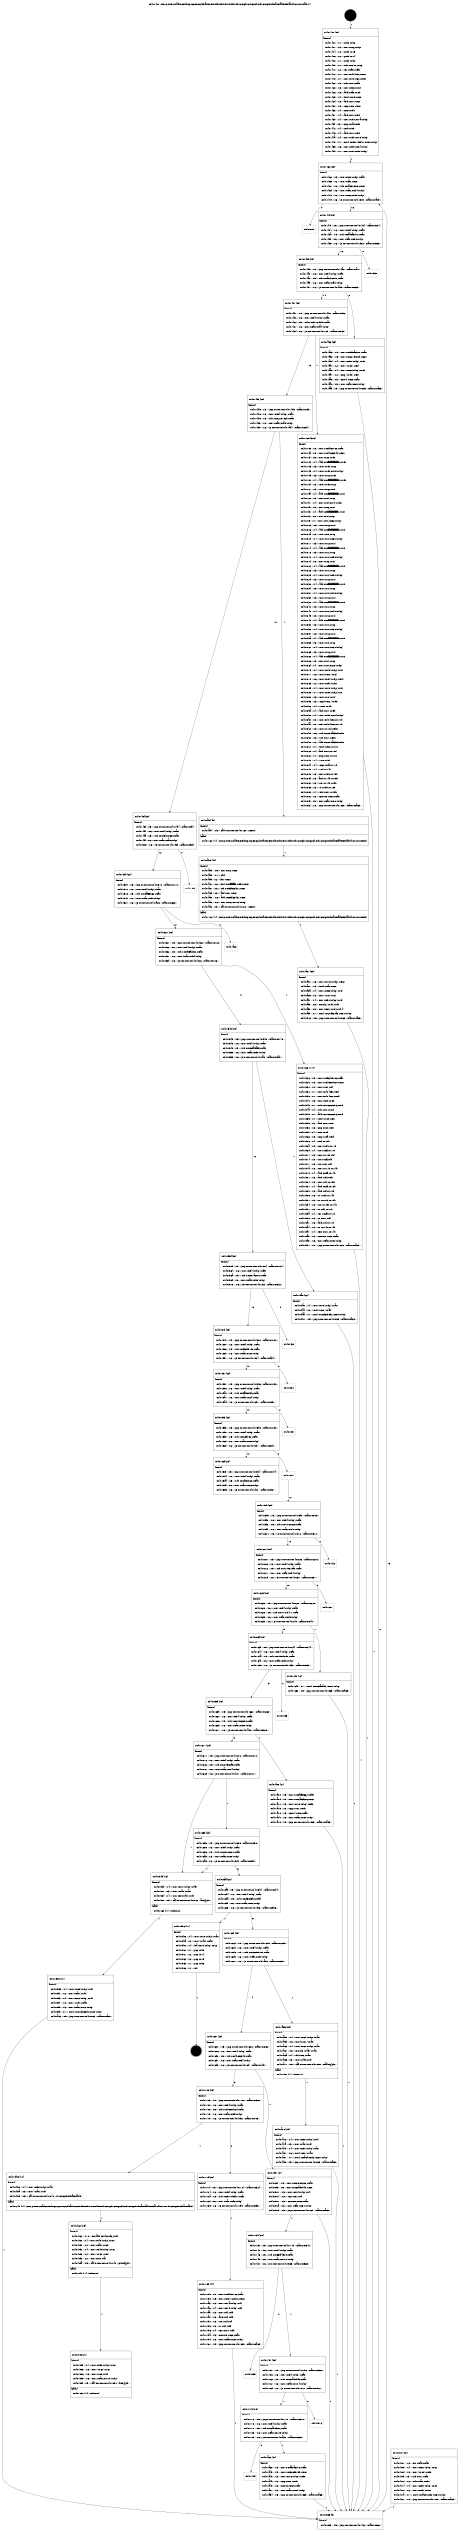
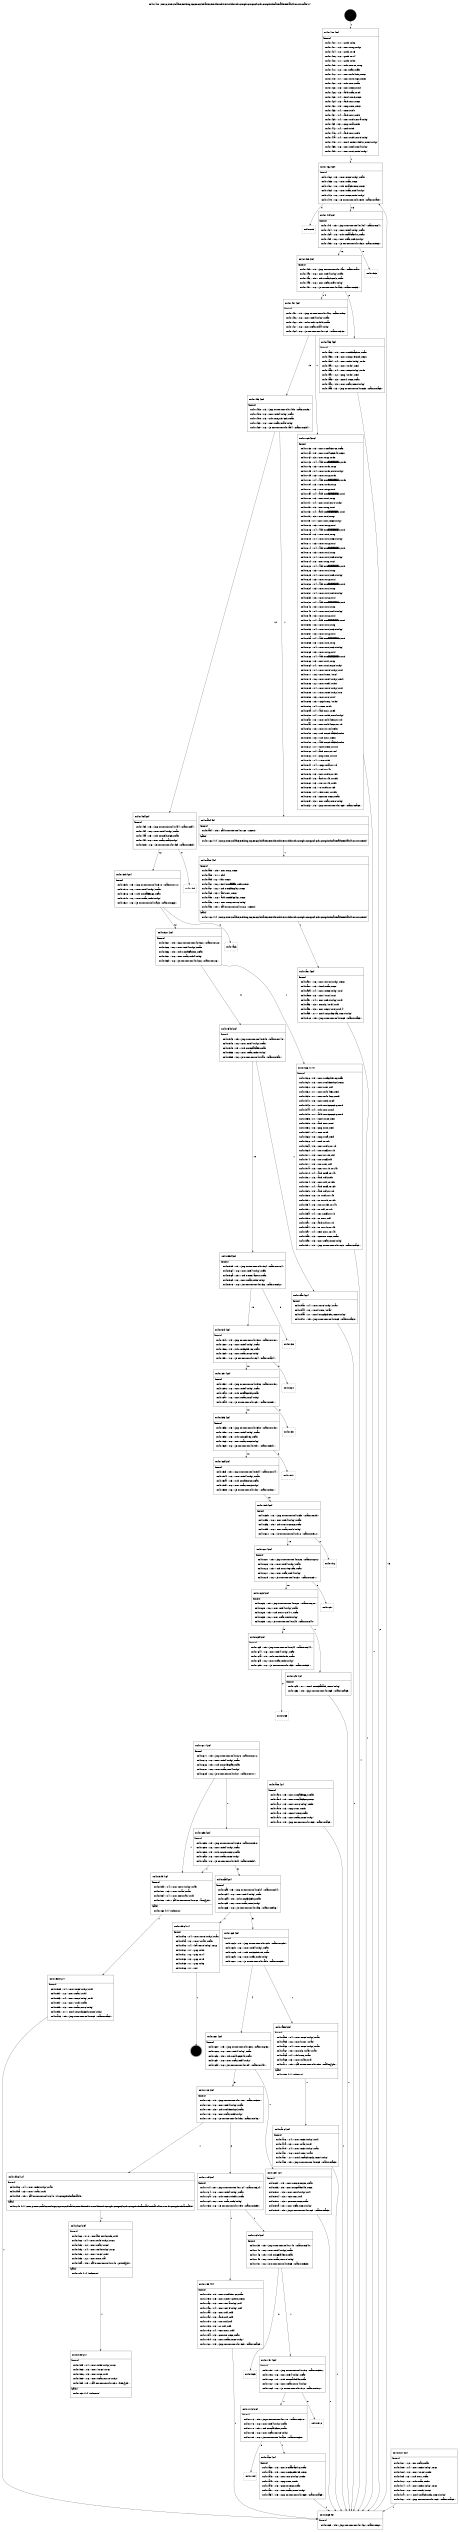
(288, 1490) -> (267, 1497)
(239, 1716) -> none
(289, 2222) -> (254, 2220)
